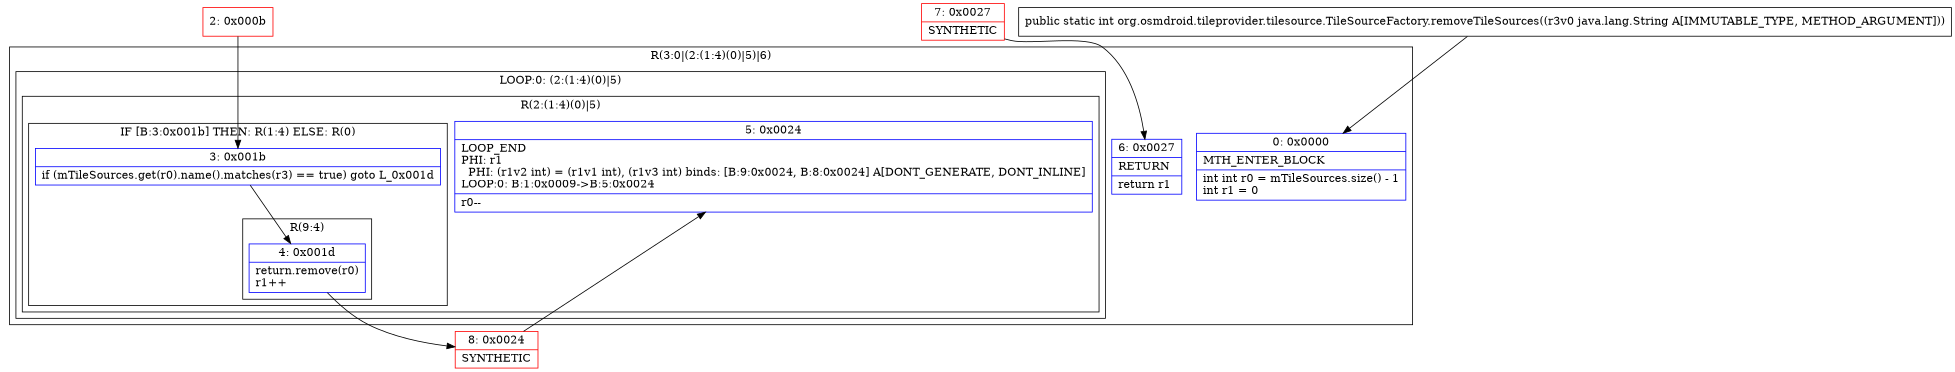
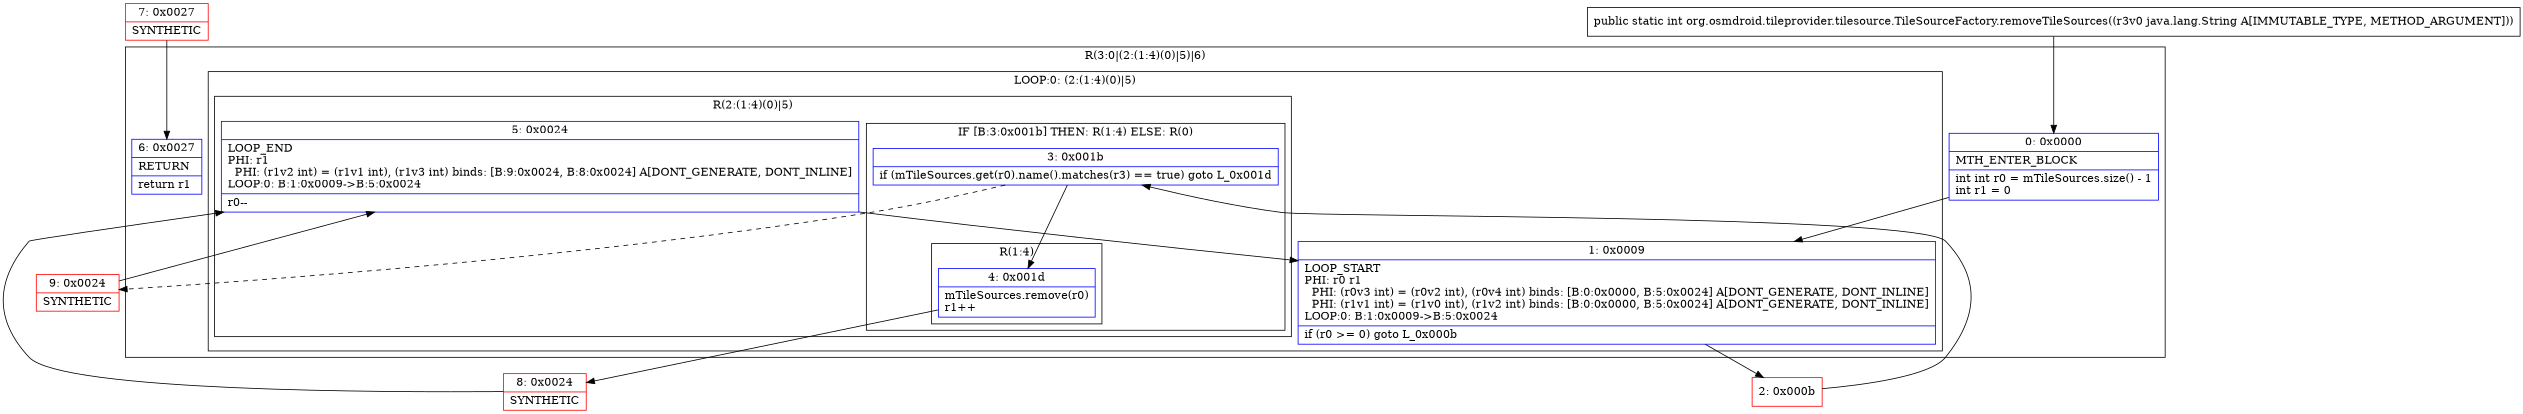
(307, 228) -> (1017, 253)
(307, 271) -> (1017, 296)
none -> (78, 293)
none -> (1617, 293)
